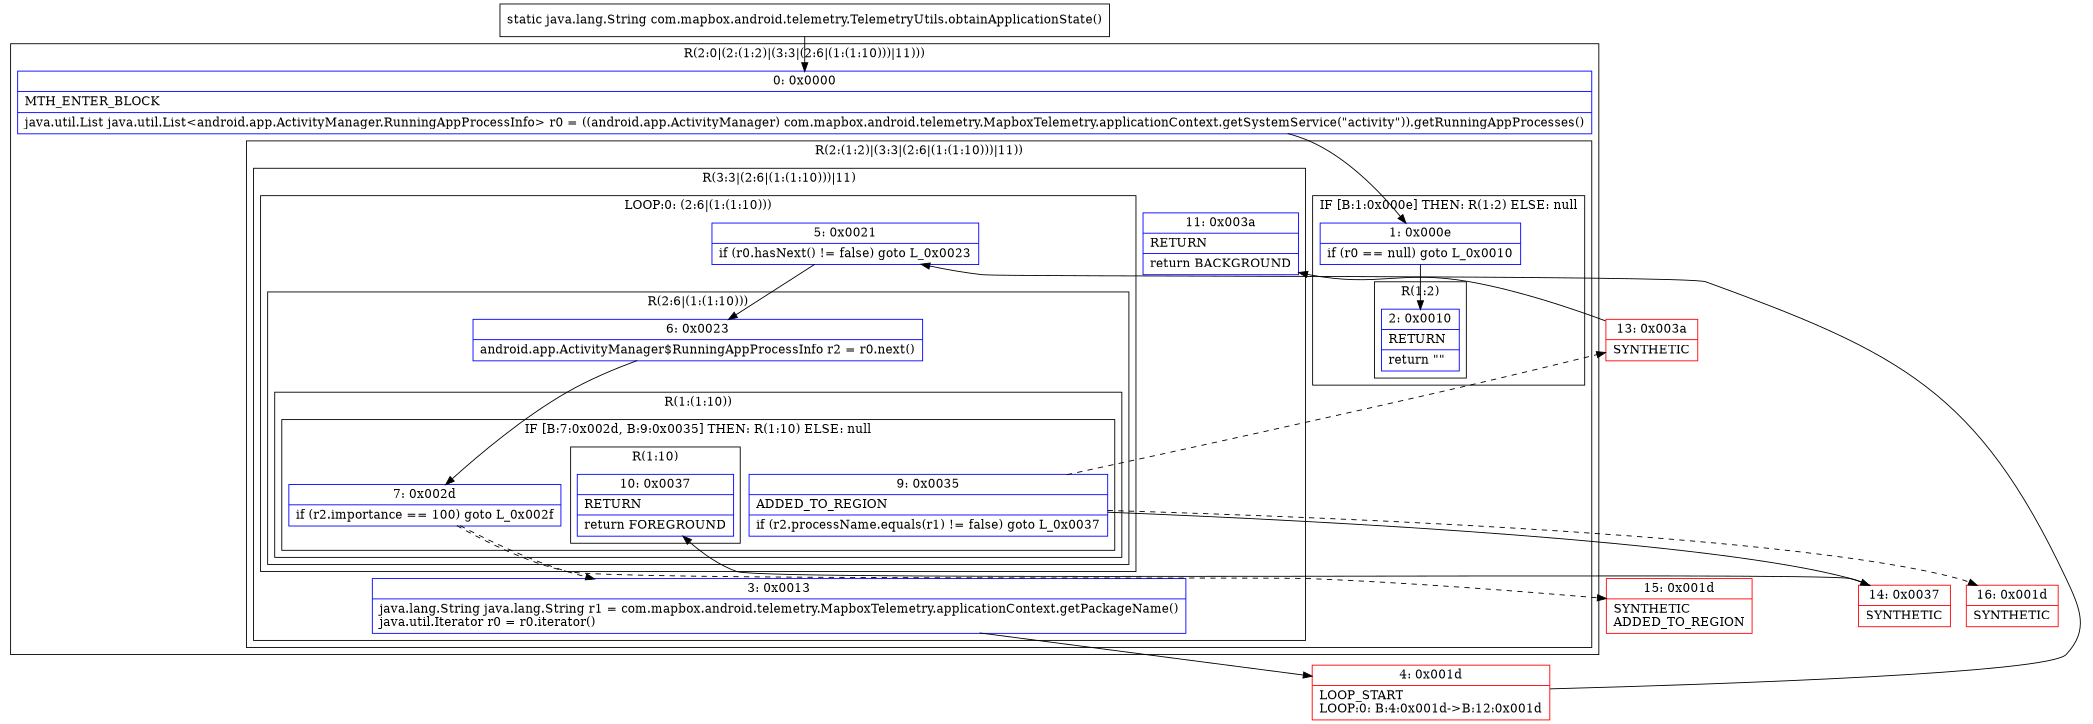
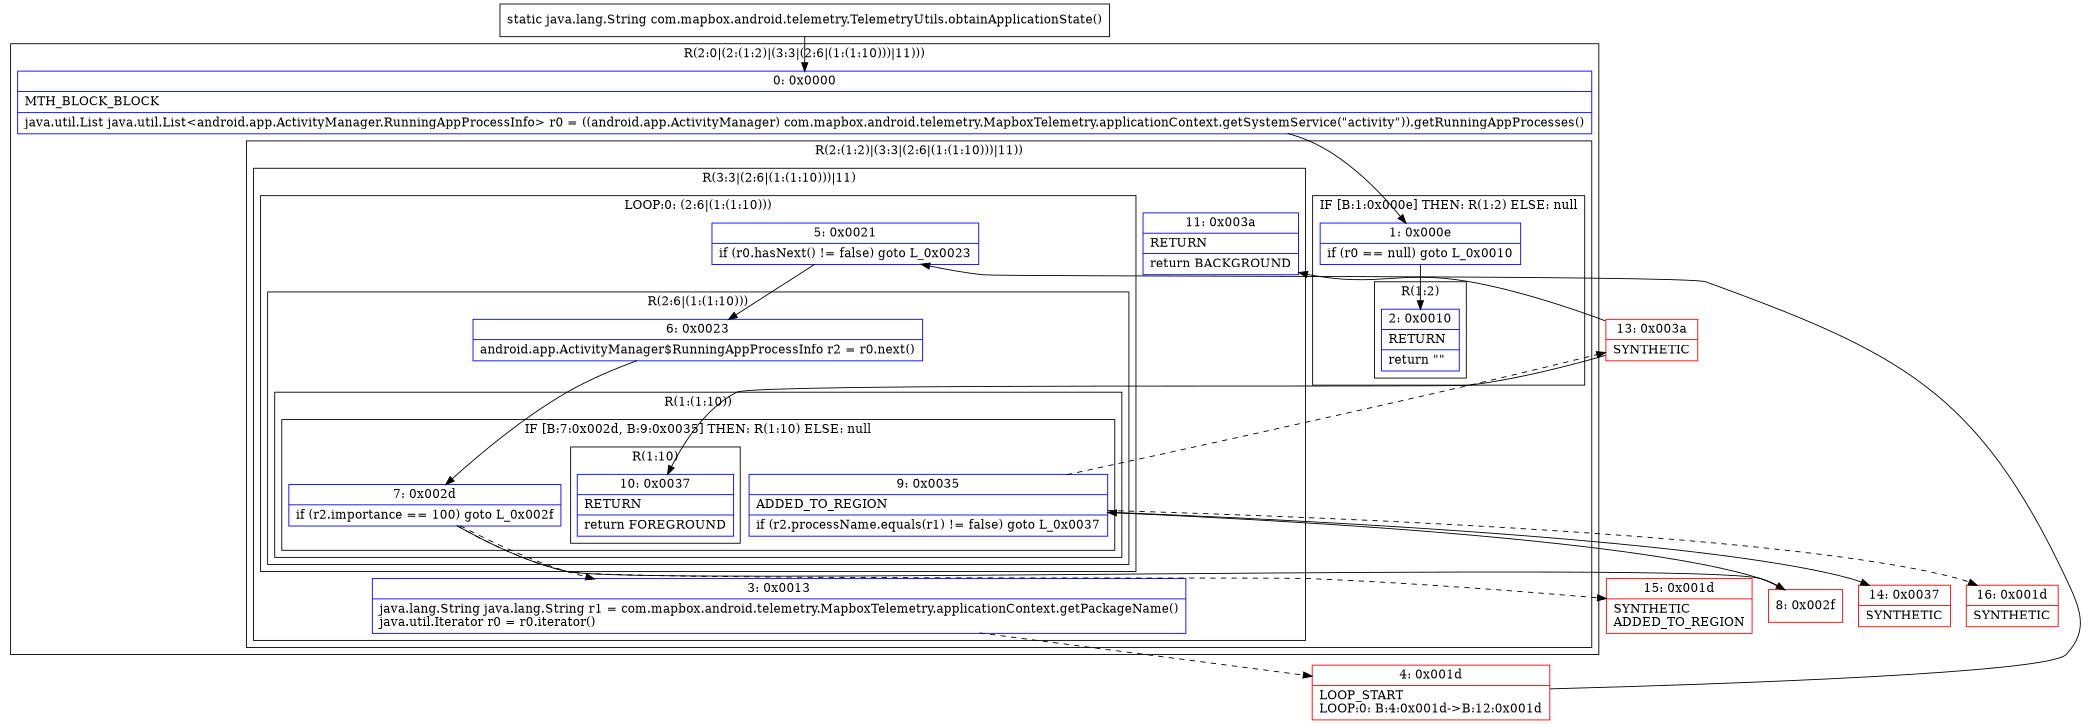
(93, 102) -> (92, 102)
(1395, 576) -> (1123, 386)
none -> (1806, 606)
(1190, 660) -> (1190, 660)
